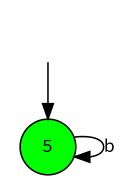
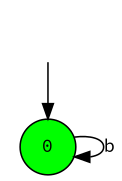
(48, 147) -> (48, 147)
